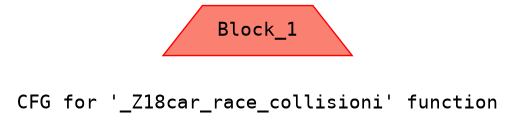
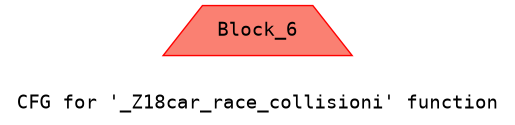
(258, 31) -> (258, 31)
